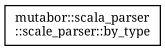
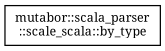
(83, 25) -> (83, 25)
